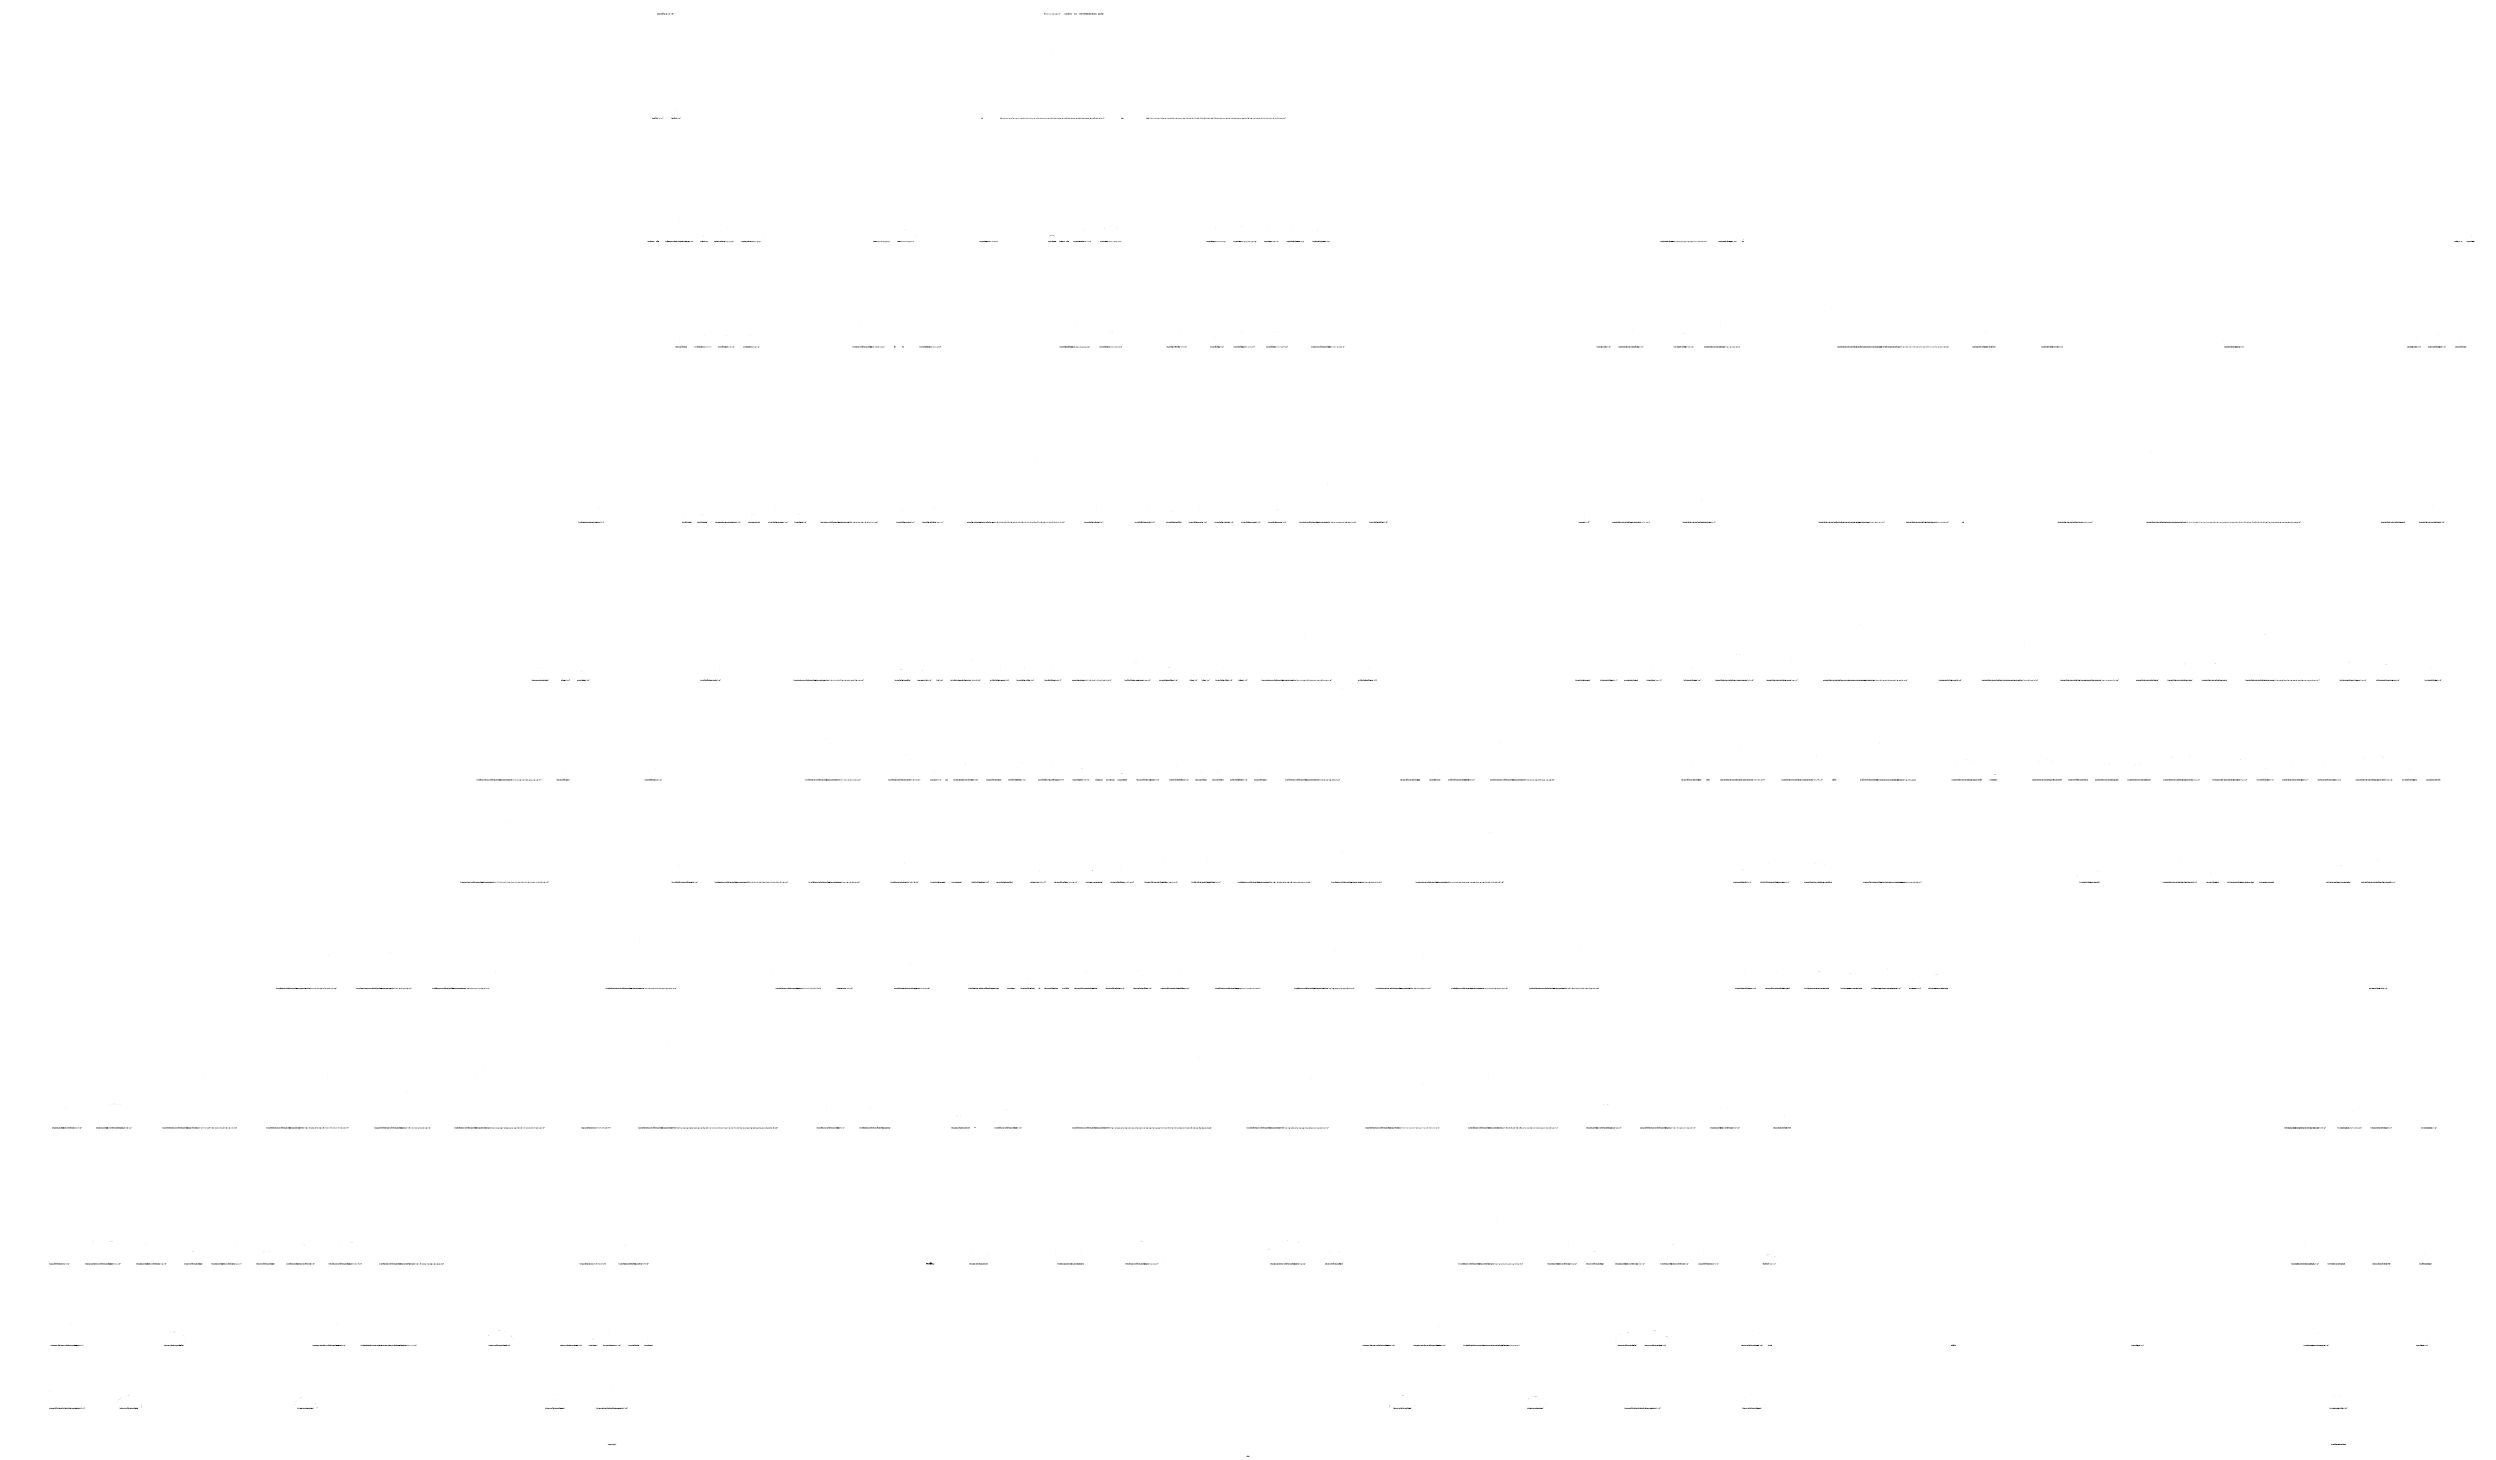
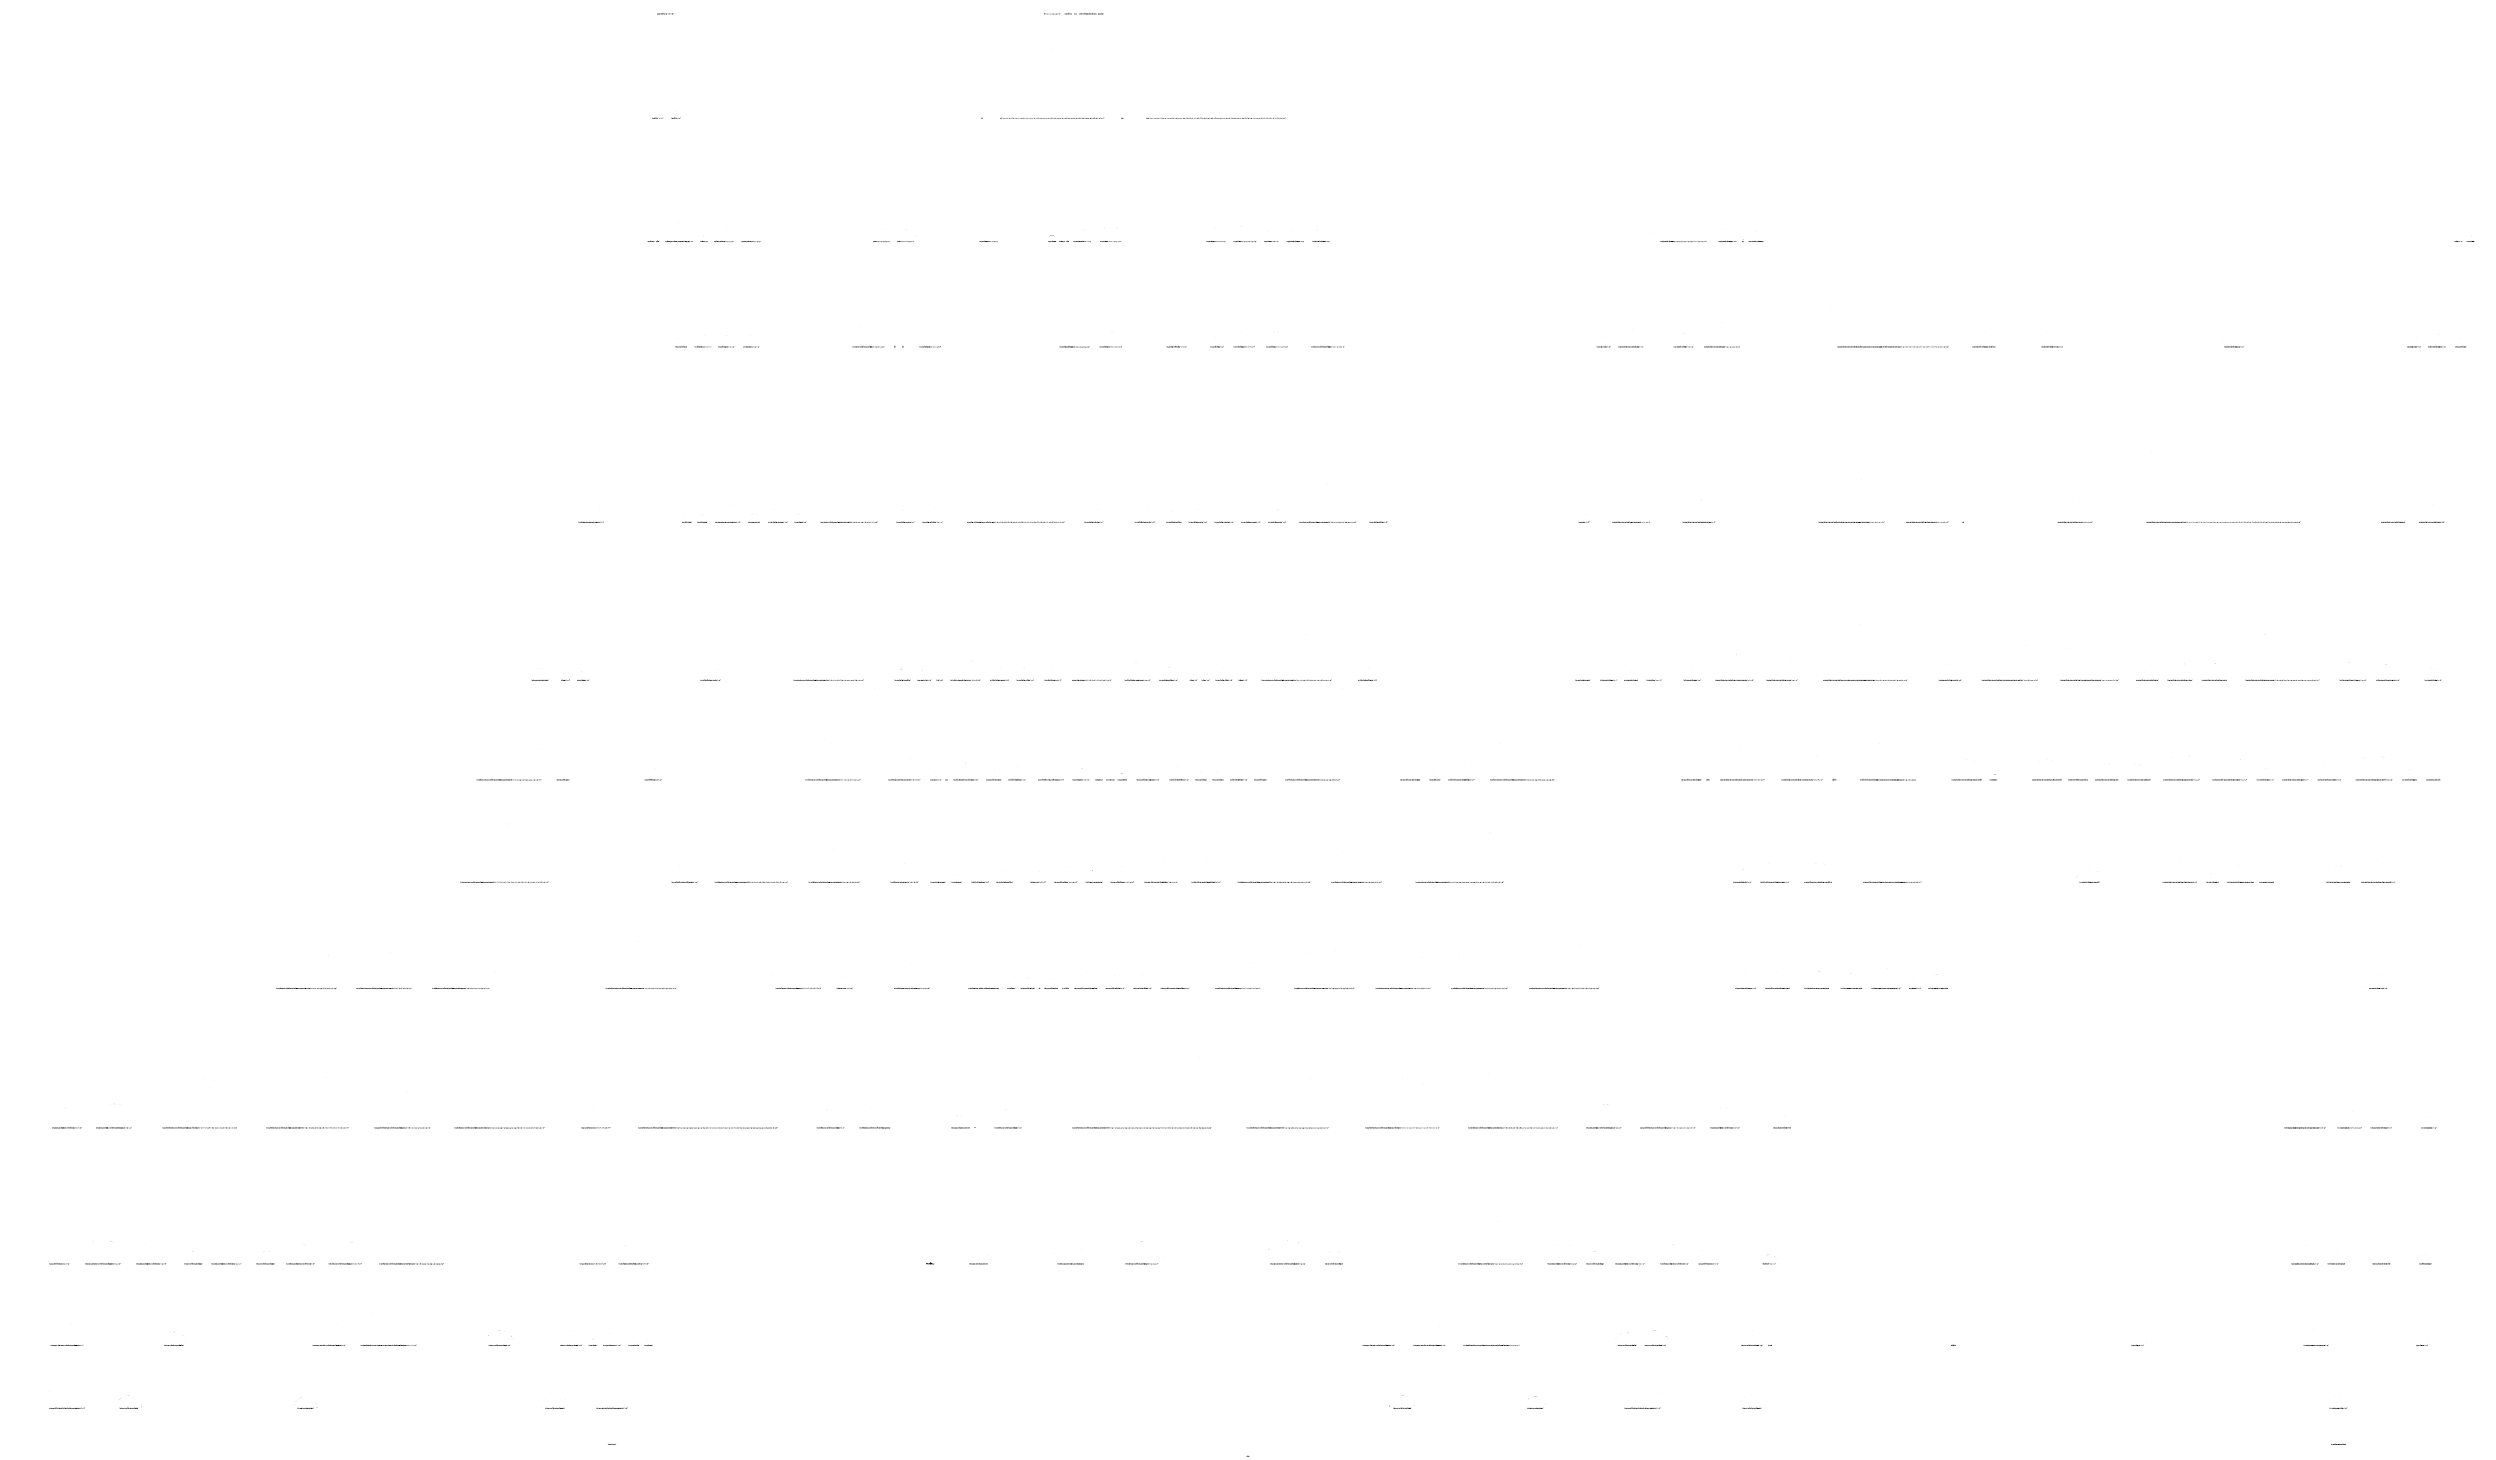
none -> (1756, 242)
